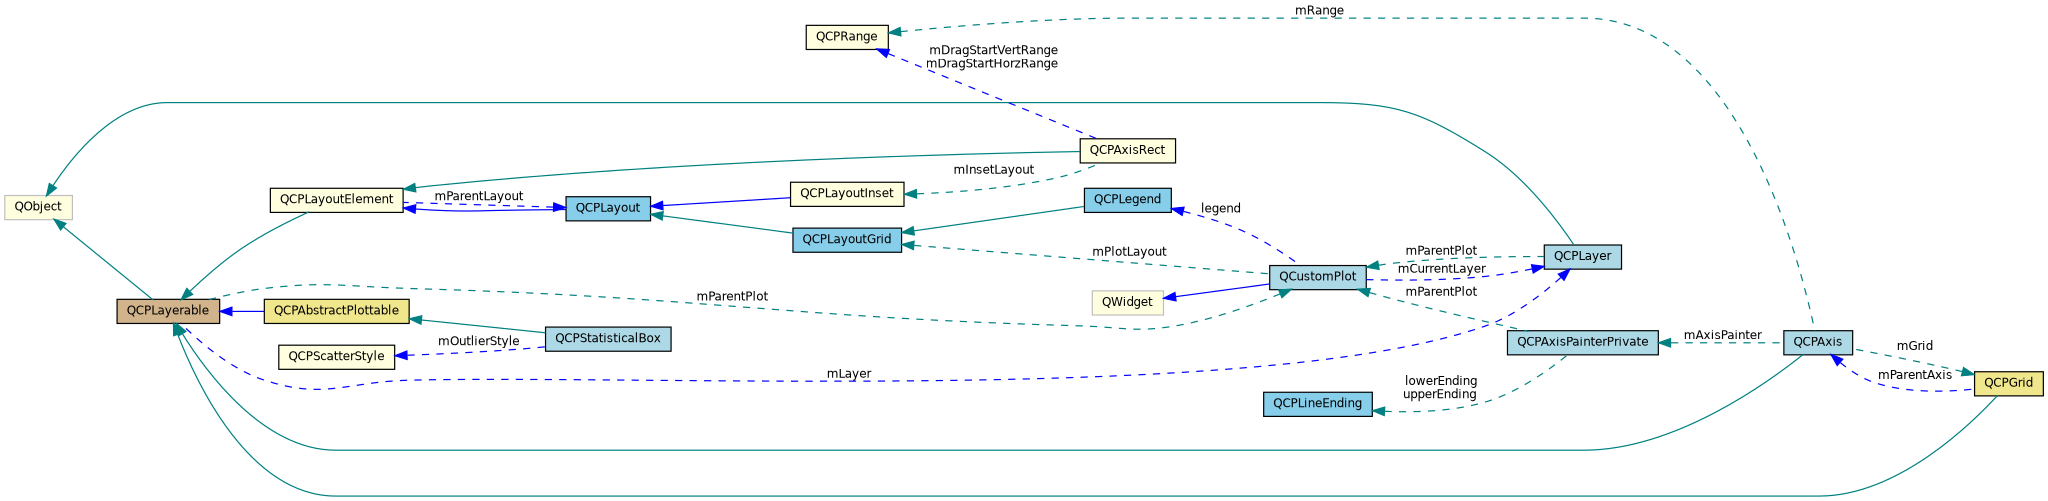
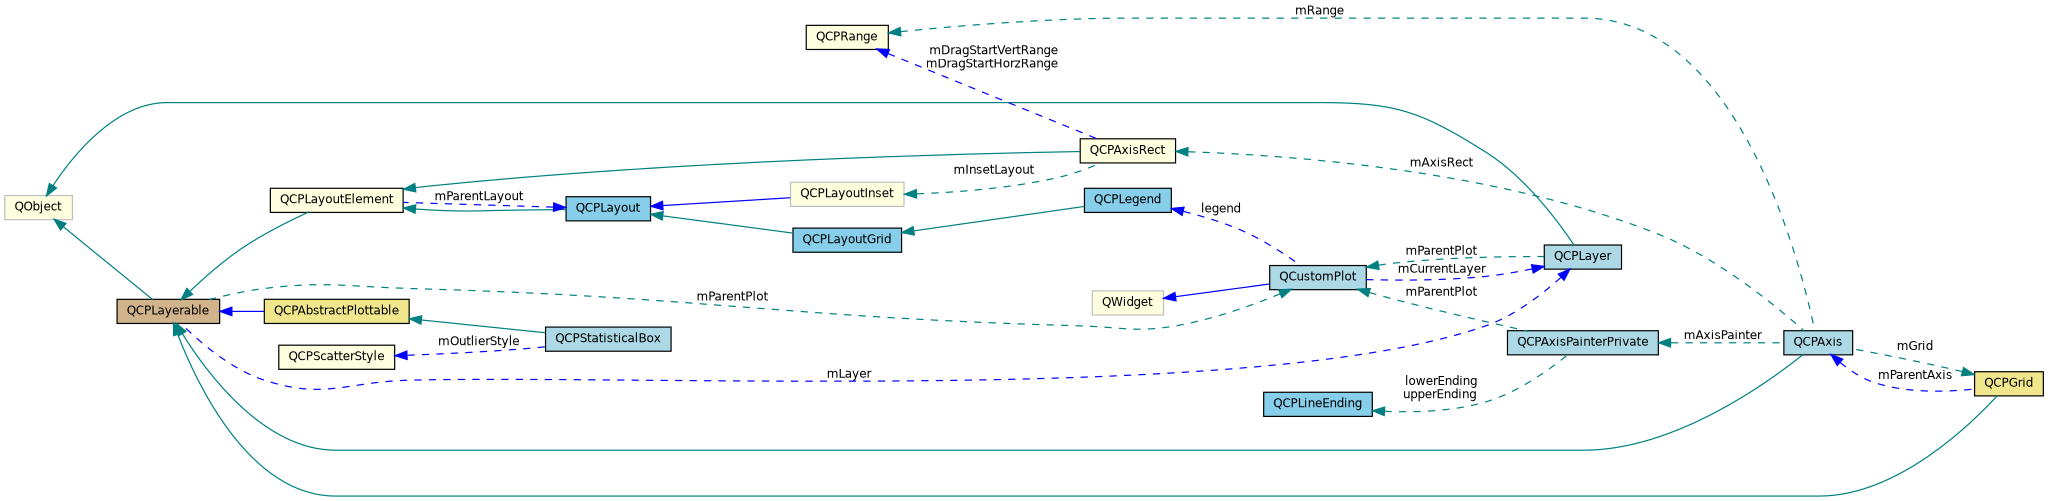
none -> (1513, 191)
(847, 194) -> (847, 194)
(491, 211) -> (491, 211)
(1092, 260) -> none
